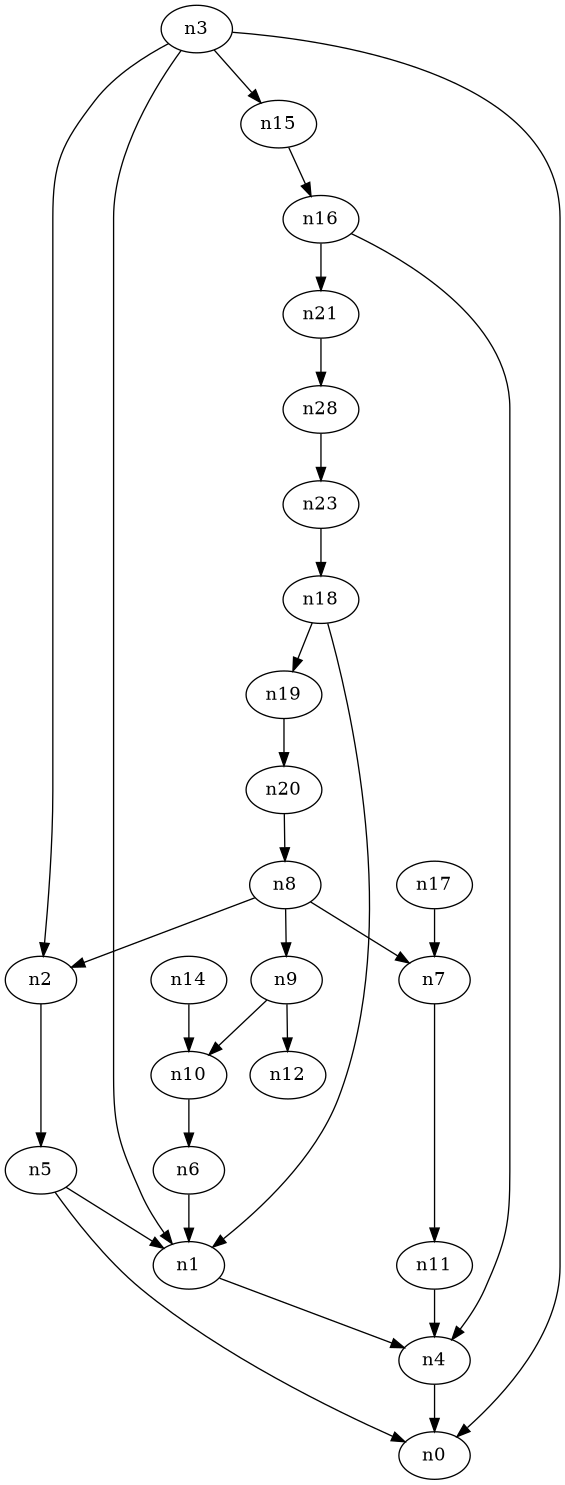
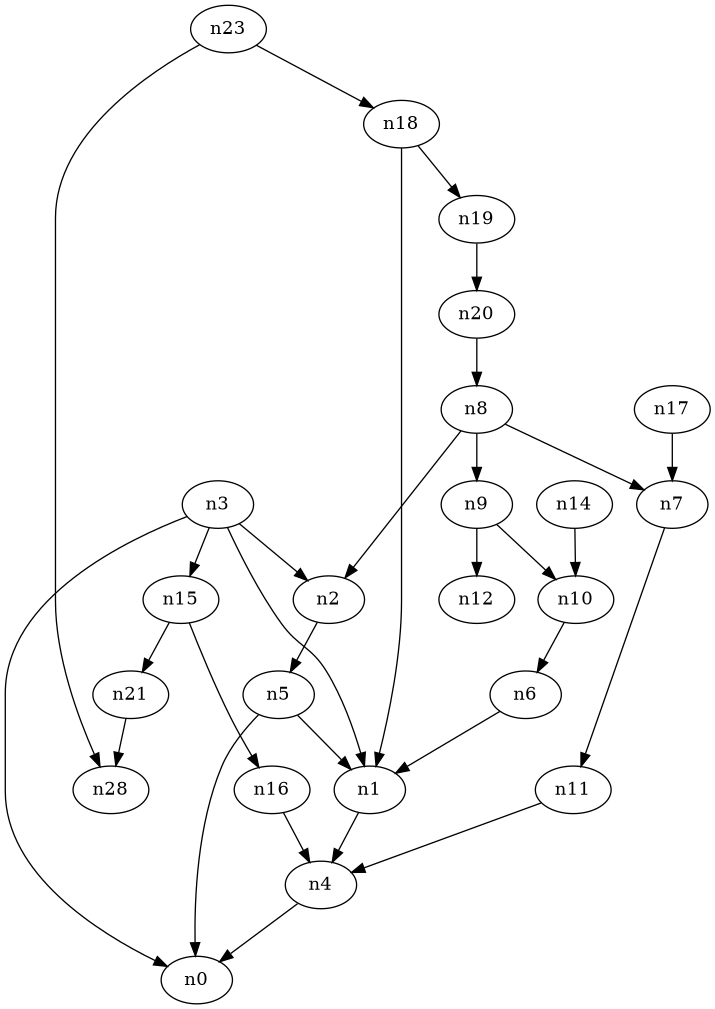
(321, 260) -> (159, 641)
(321, 451) -> (55, 371)
